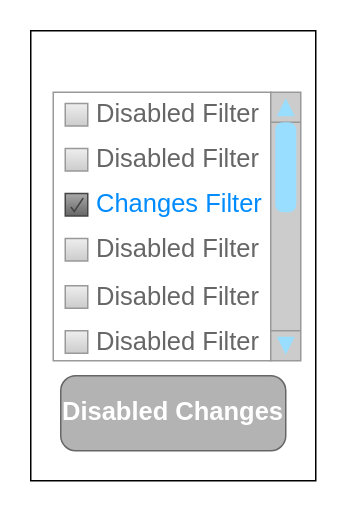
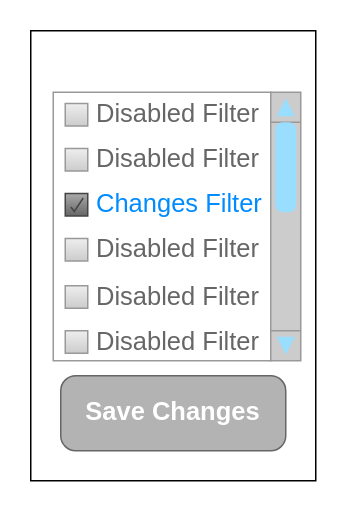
(173, 413) -> (173, 413)
